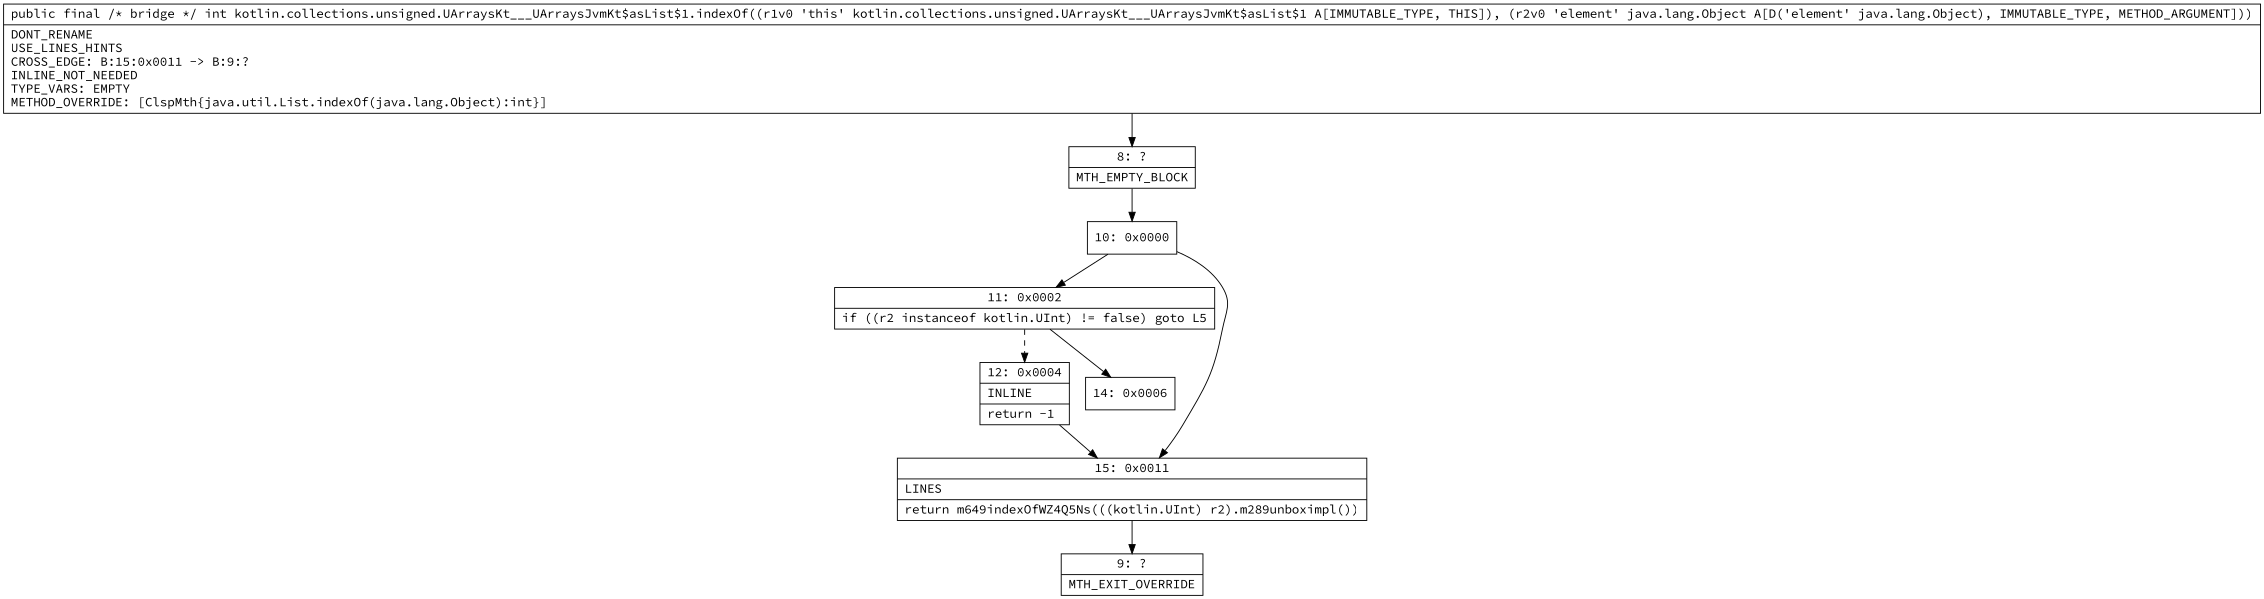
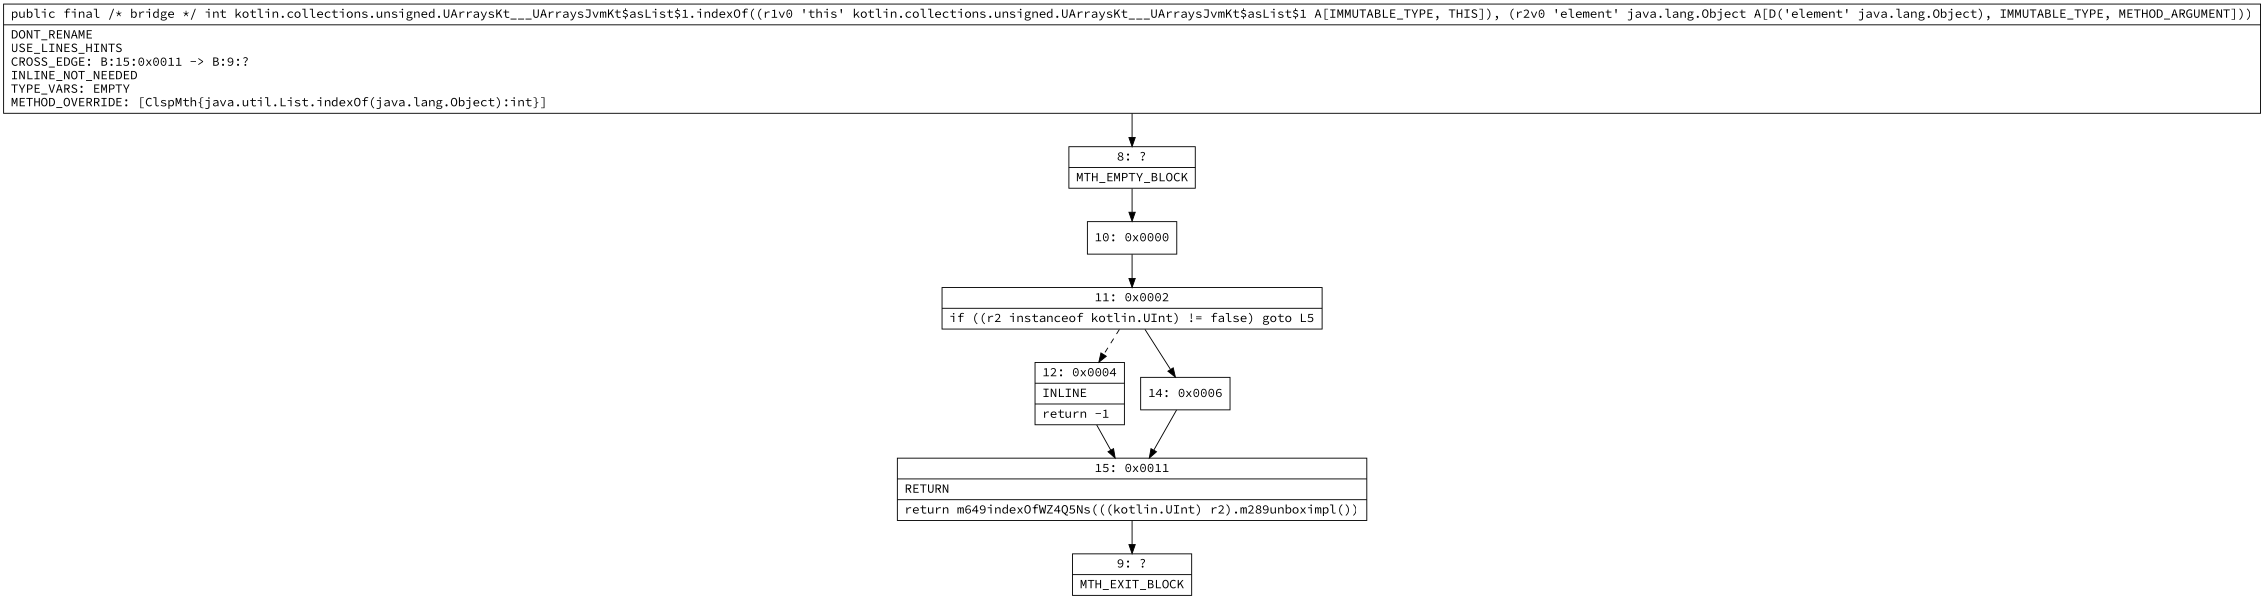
(1219, 345) -> (1165, 430)
(924, 489) -> (927, 489)
(1132, 585) -> (1132, 585)
